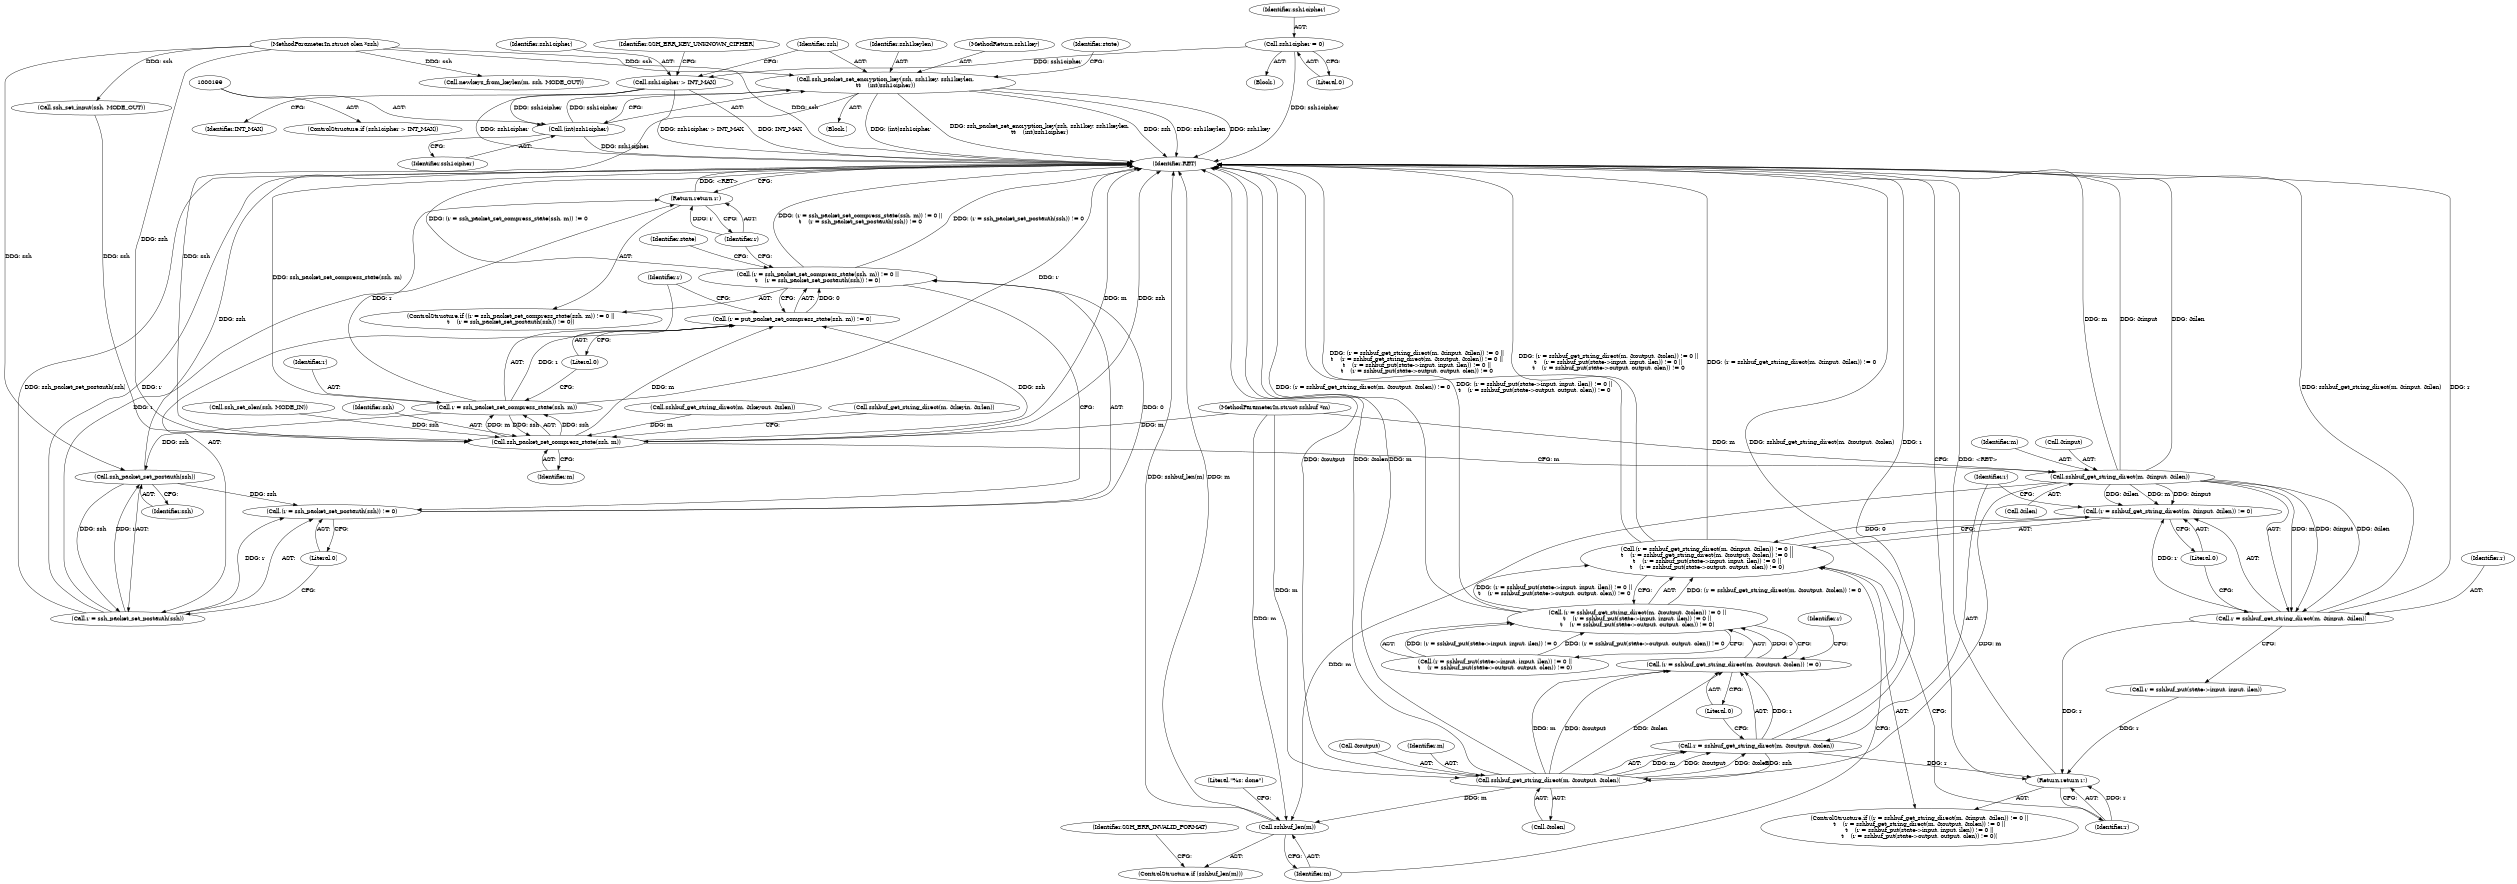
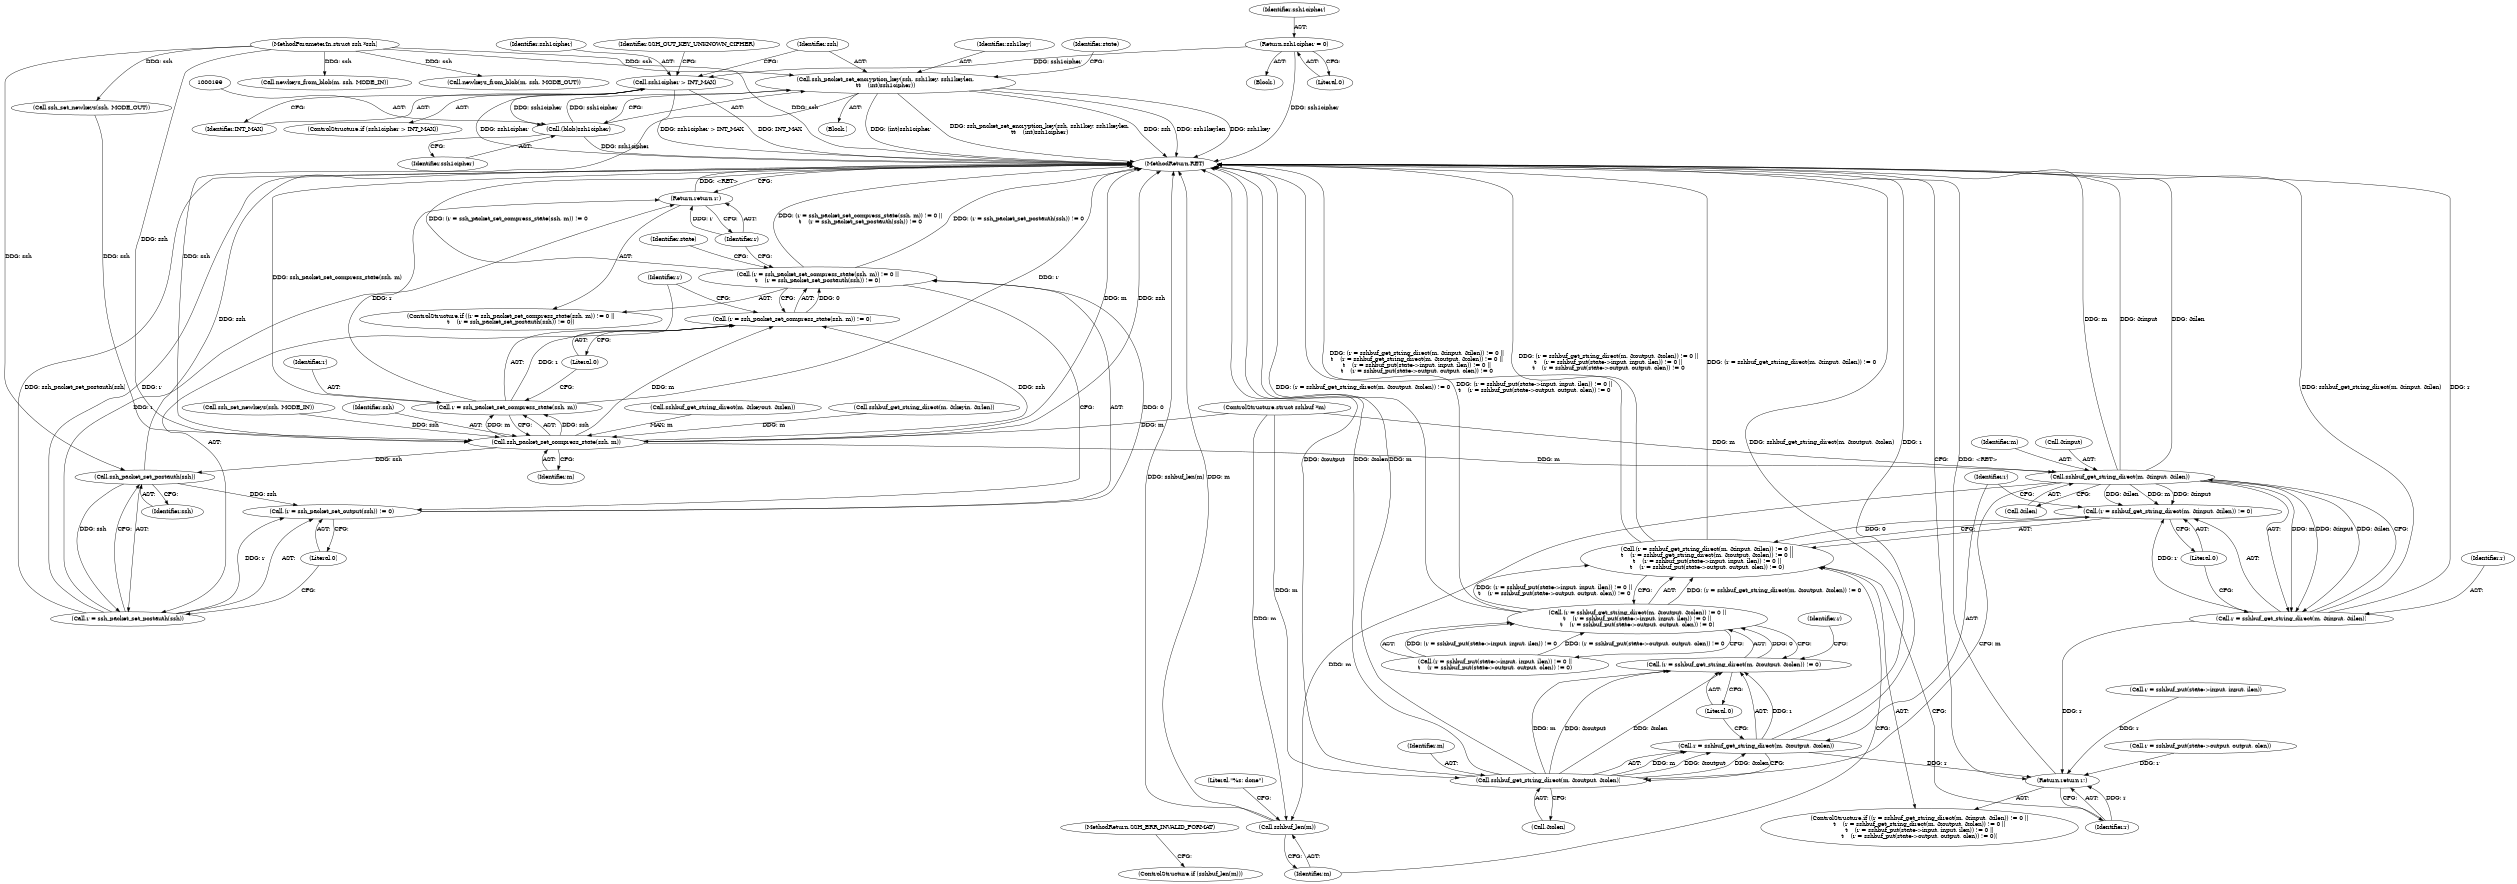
(325, 45) -> (325, 45)
(687, 45) -> (687, 45)
(901, 45) -> none
(1004, 45) -> (1004, 45)
(1294, 45) -> (1294, 45)
none -> (325, 83)
(514, 83) -> (514, 83)
none -> (428, 98)
(312, 102) -> (467, 98)
(92, 108) -> (92, 108)
(579, 129) -> (579, 129)
(1175, 164) -> (1175, 164)
(792, 319) -> (792, 319)
(259, 408) -> (259, 408)
(1275, 408) -> (1275, 408)
(284, 425) -> (349, 460)
(526, 425) -> (526, 425)
(661, 425) -> (661, 425)
(774, 425) -> (774, 425)
(1549, 460) -> (1549, 460)
none -> (2071, 495)
(332, 512) -> (332, 512)
(126, 529) -> (126, 529)
(1990, 644) -> (1990, 644)
(2245, 653) -> (2369, 509)
(1360, 746) -> none
none -> (2201, 746)
(1778, 764) -> (1778, 764)
(1560, 798) -> (1560, 798)
(1416, 805) -> none
(1150, 828) -> (1150, 828)
(1241, 850) -> none
